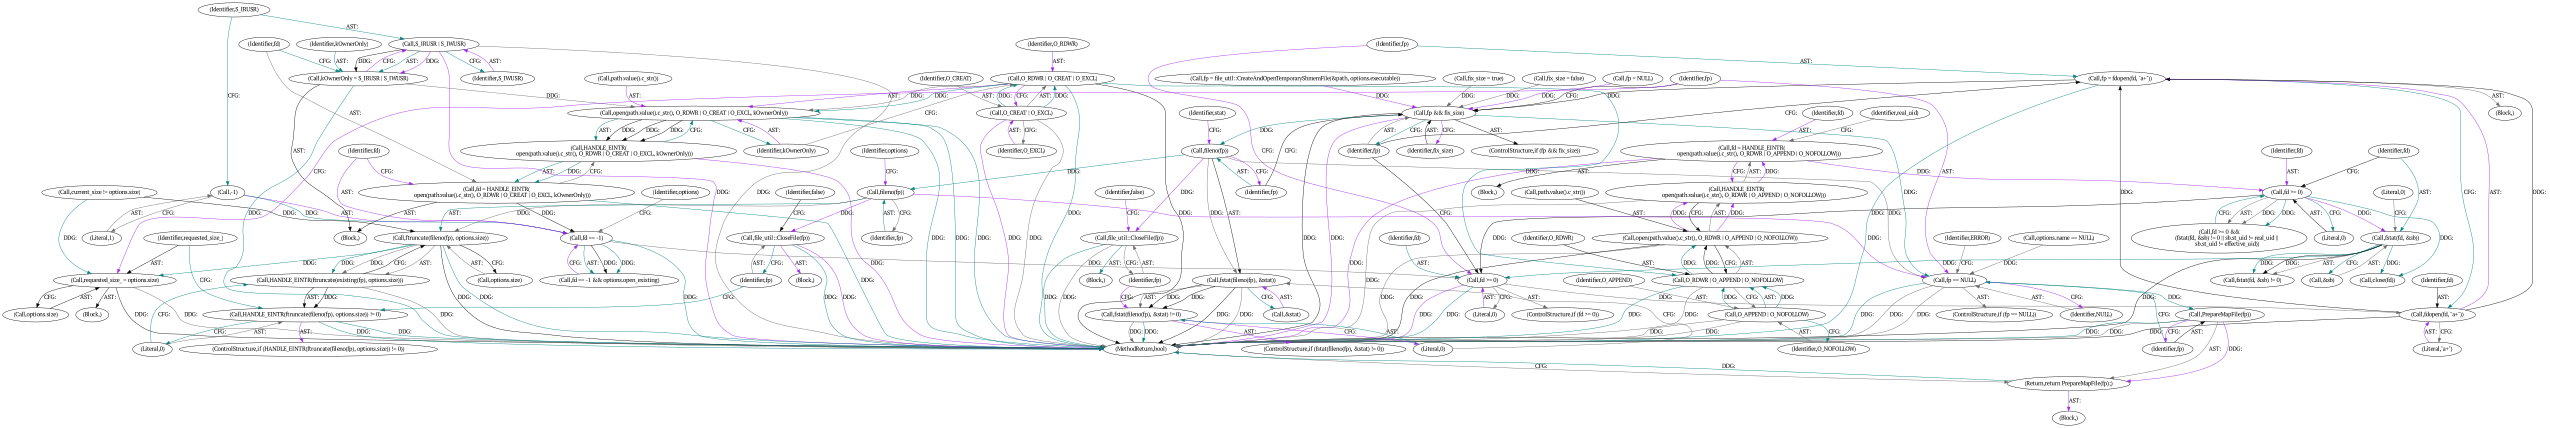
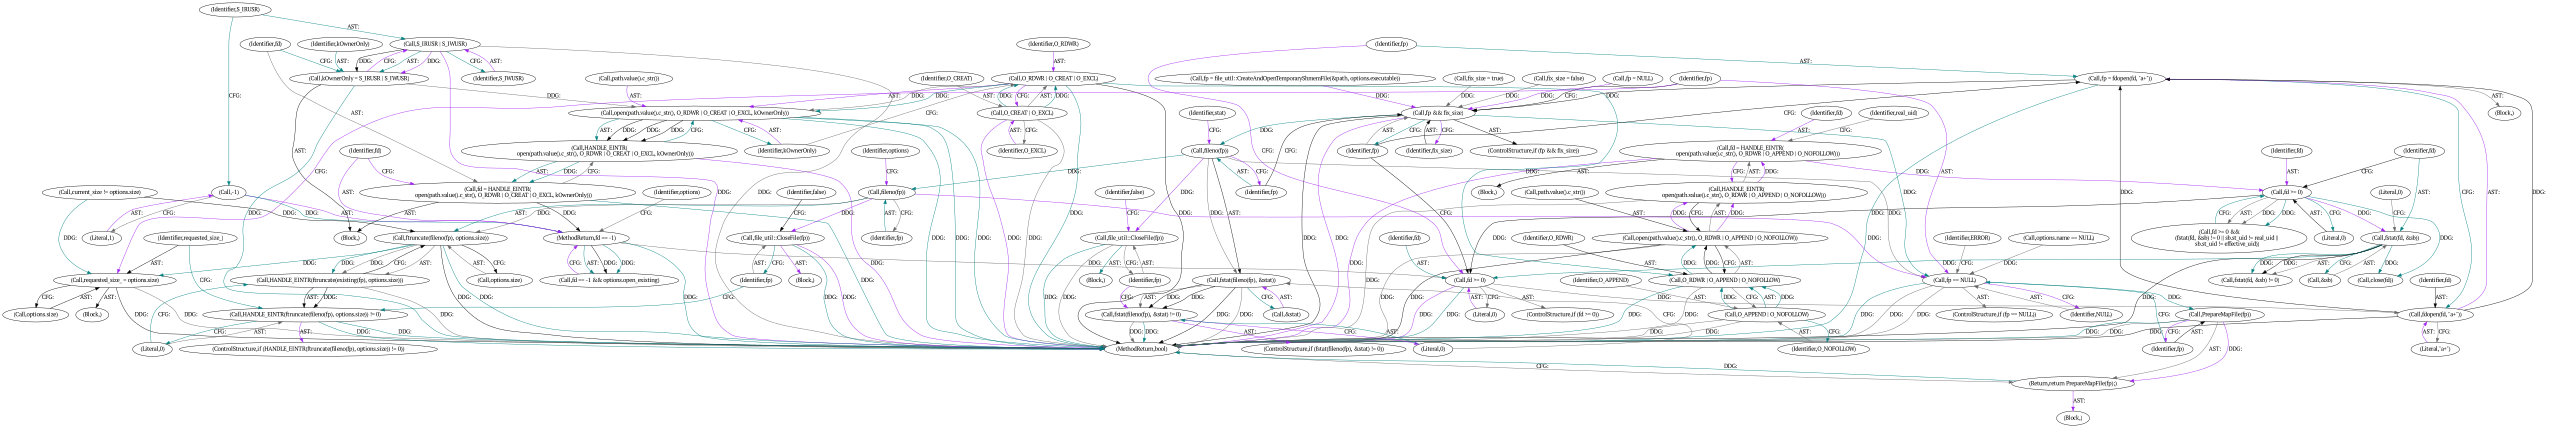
(153, 205) -> (154, 205)
(586, 238) -> (586, 238)
